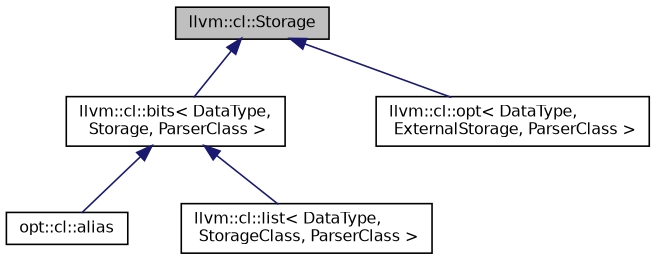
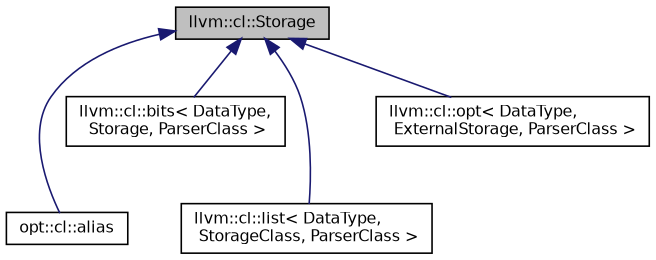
(247, 180) -> (307, 124)
(111, 185) -> (53, 94)
